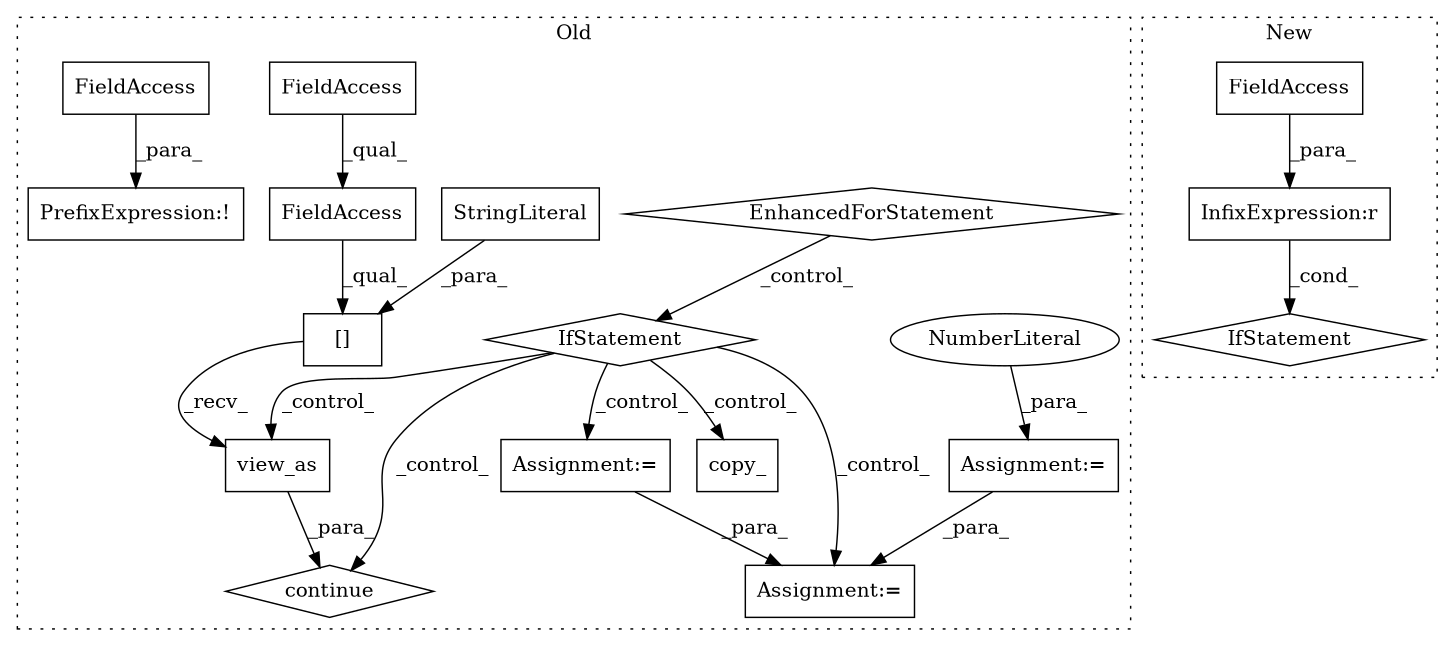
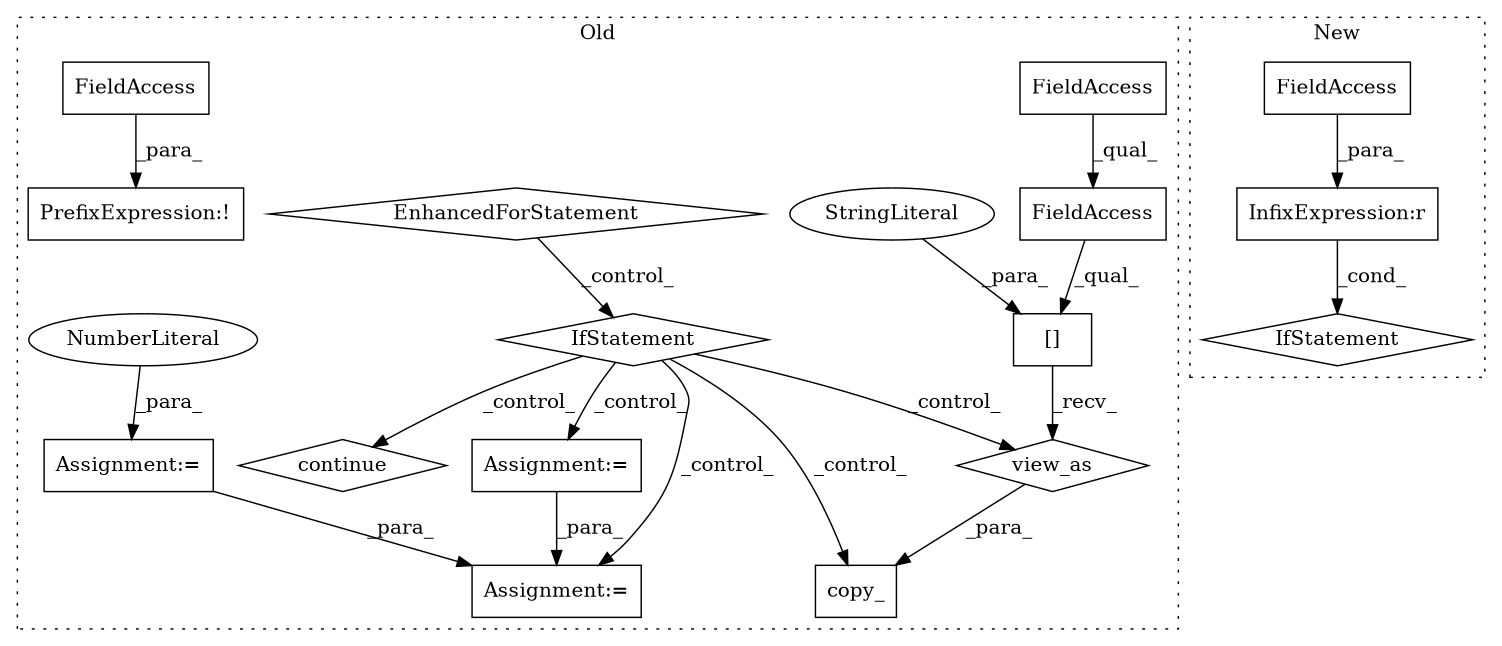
(520, 214) -> (892, 214)
(278, 466) -> (1053, 466)
(301, 523) -> (966, 521)
